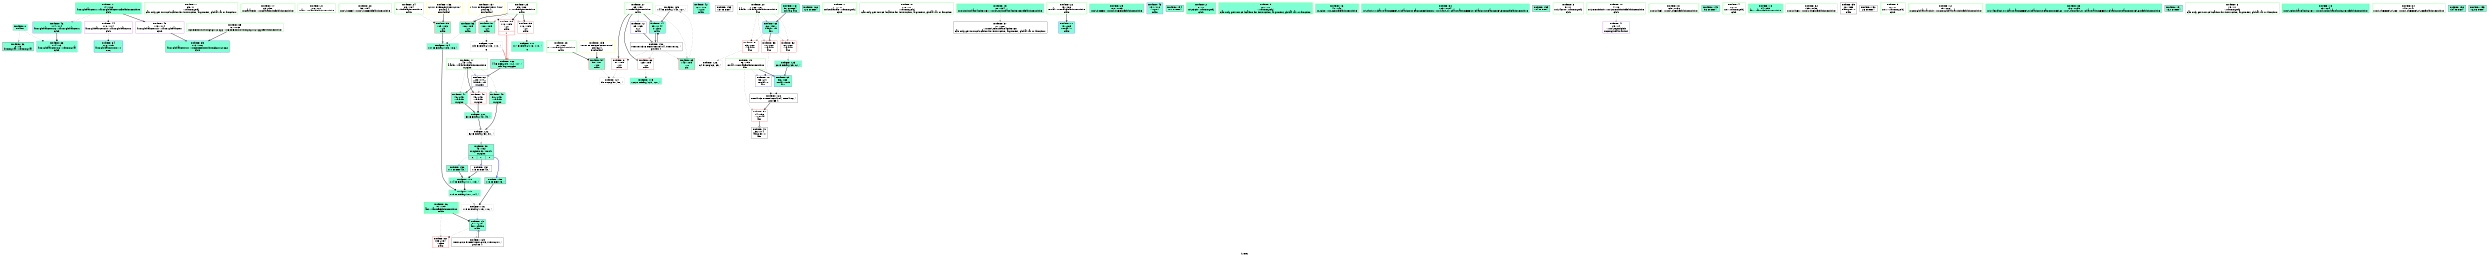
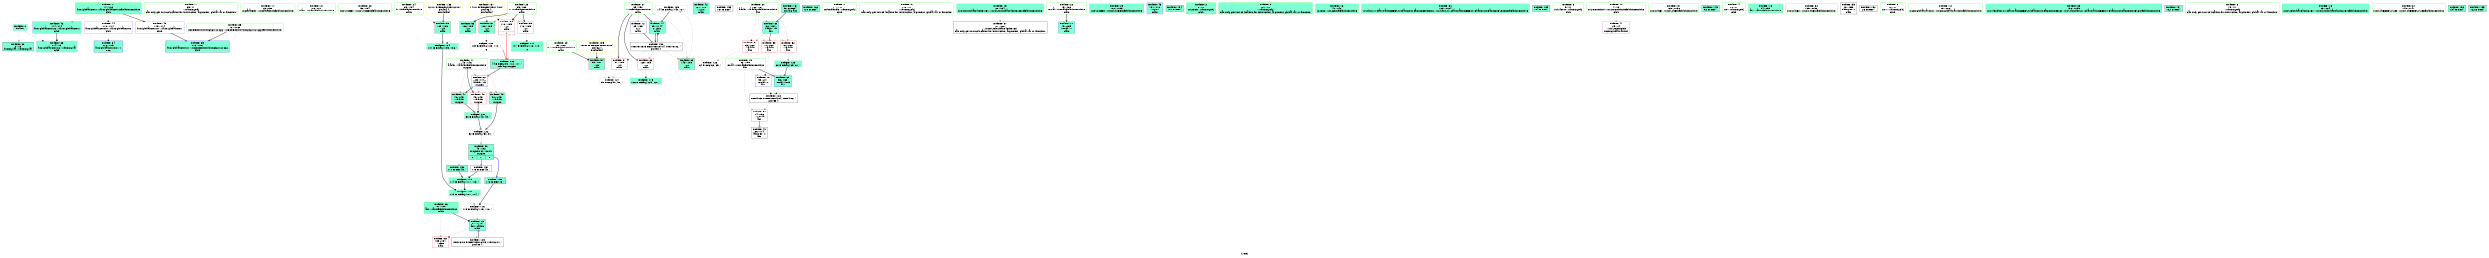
(687, 67) -> (687, 67)
(768, 106) -> (768, 106)
